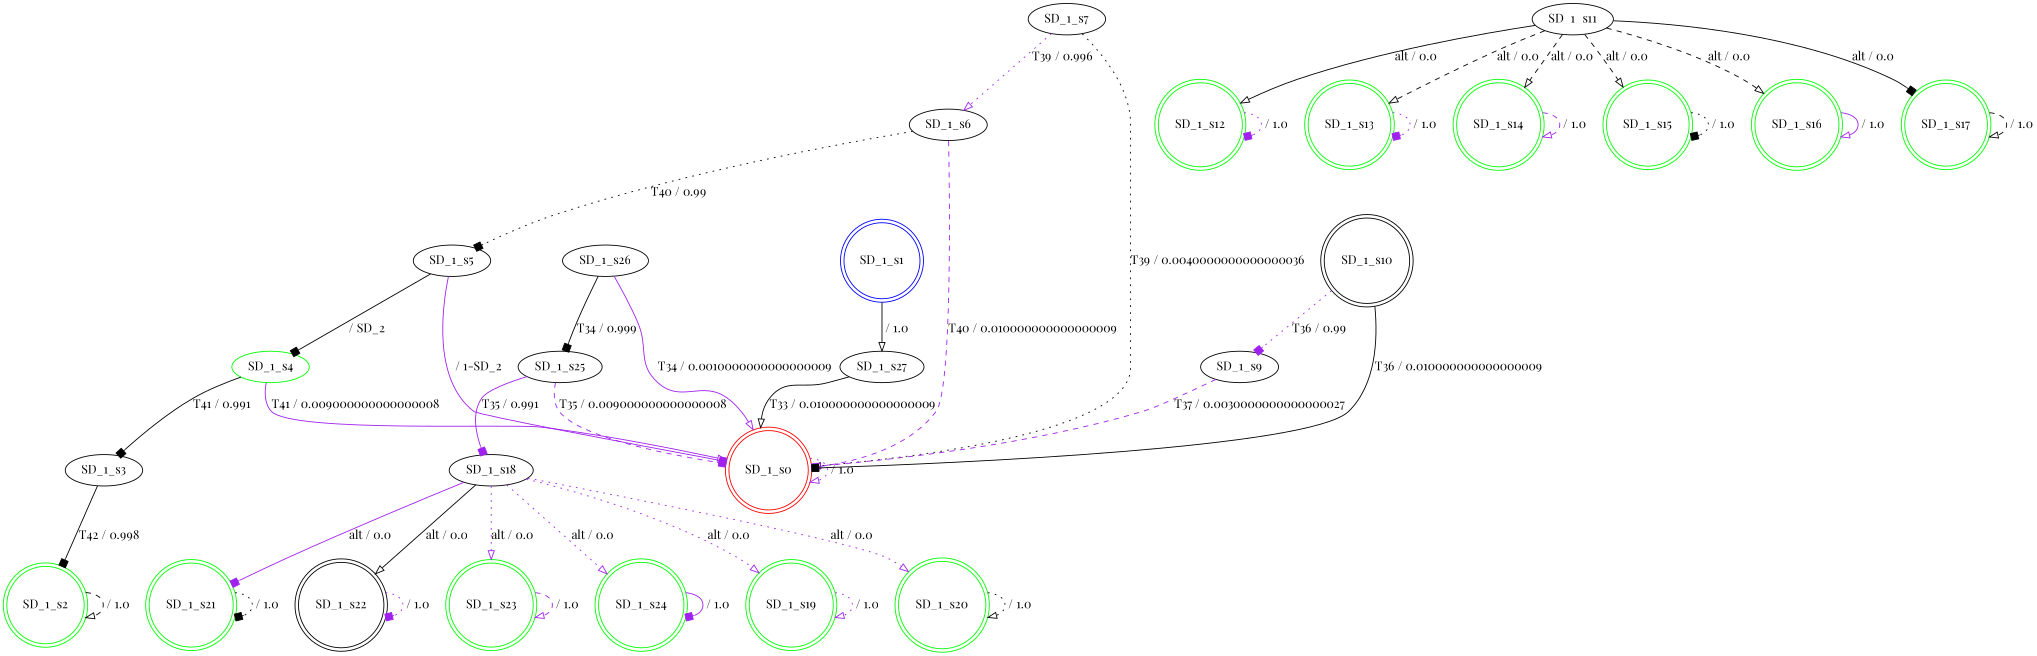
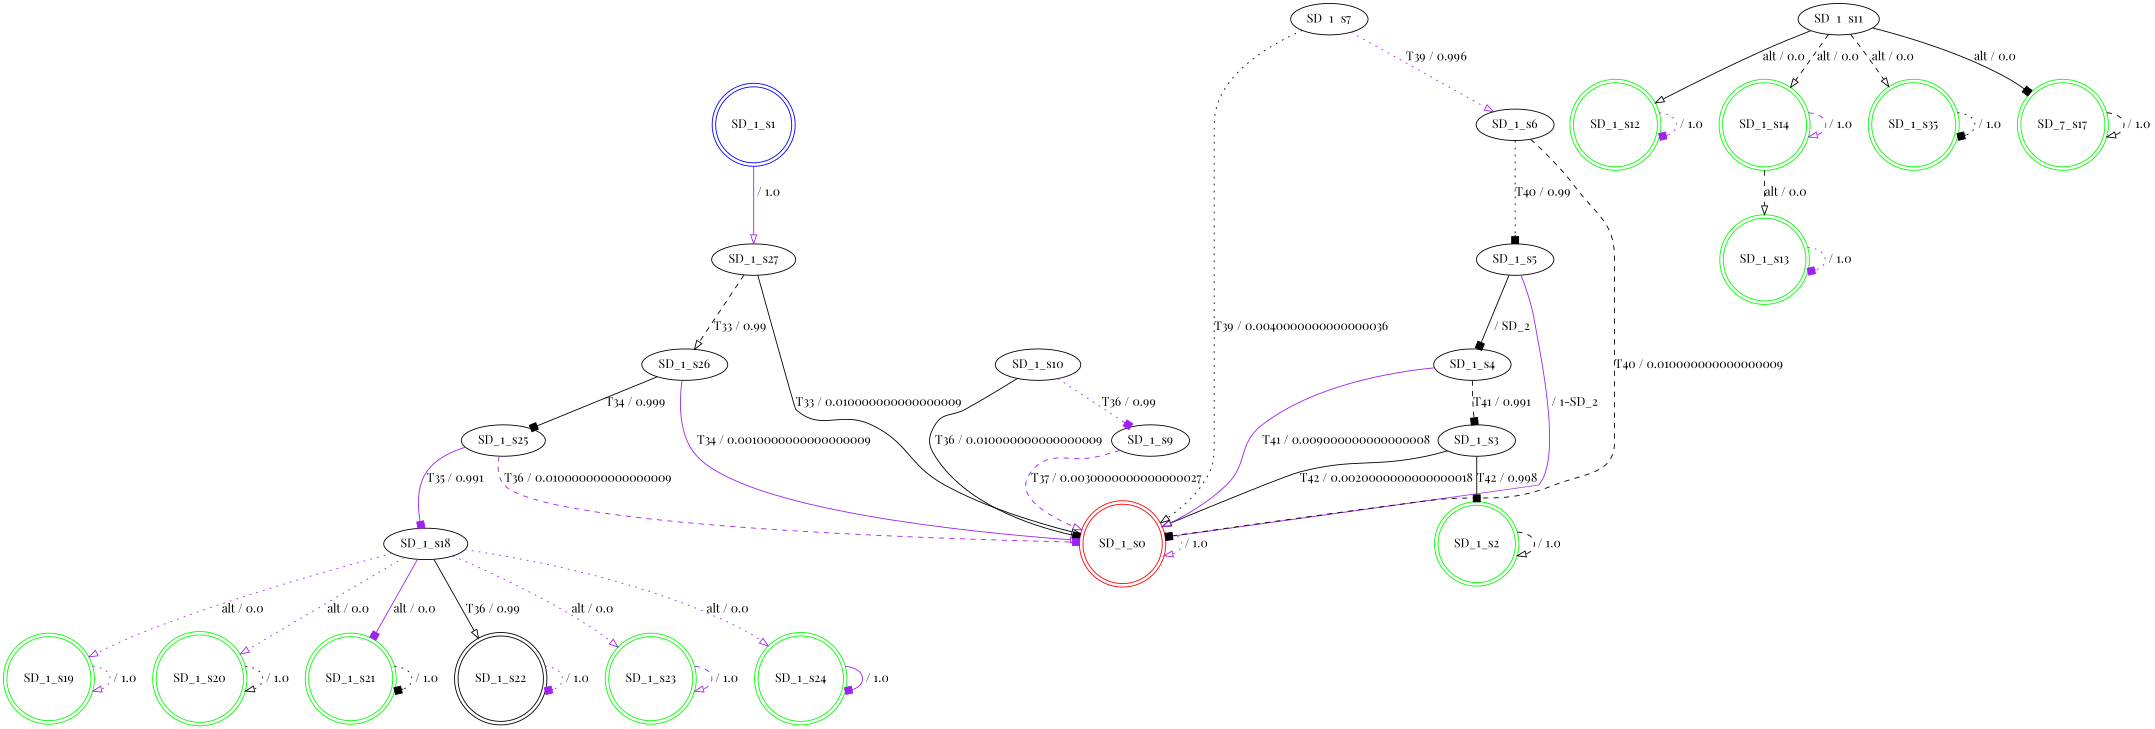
(1470, 63) -> (1765, 188)
(1648, 125) -> (1914, 125)
(1797, 125) -> none
(1946, 125) -> (2063, 125)
(1367, 261) -> (1038, 365)
none -> (722, 308)
(882, 322) -> (754, 201)
(947, 342) -> (1568, 480)
(271, 367) -> (1472, 365)
(643, 405) -> (588, 478)
(179, 407) -> (1473, 398)
none -> (1305, 471)
(447, 536) -> (493, 609)
